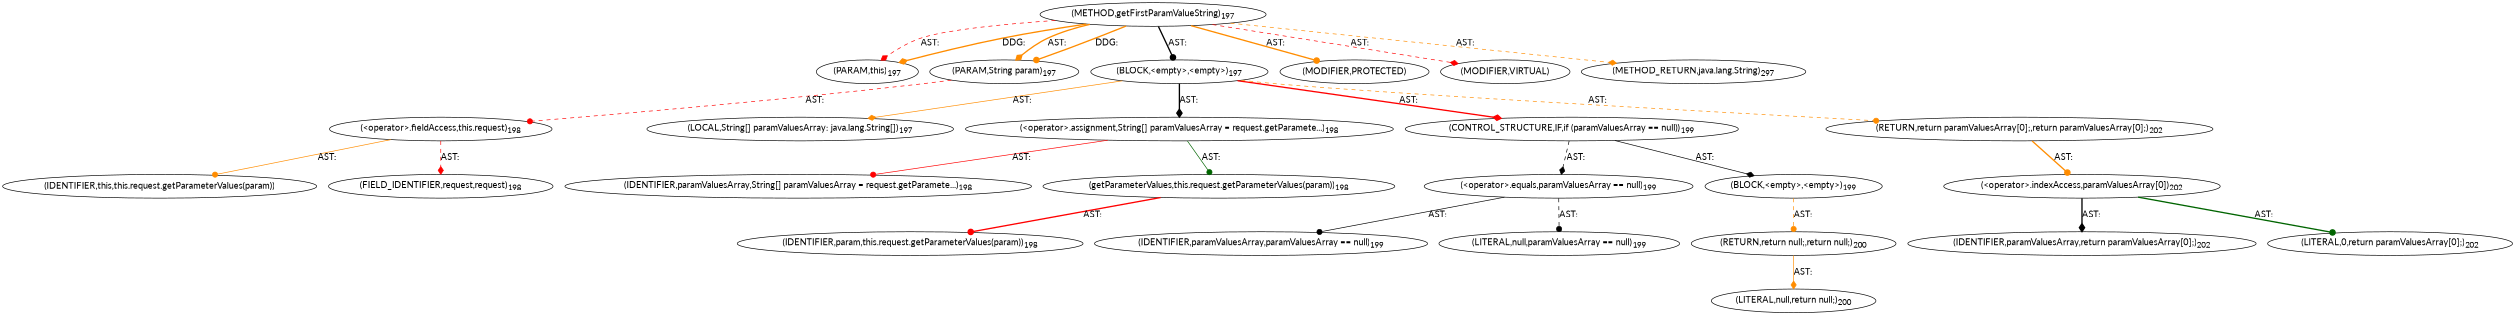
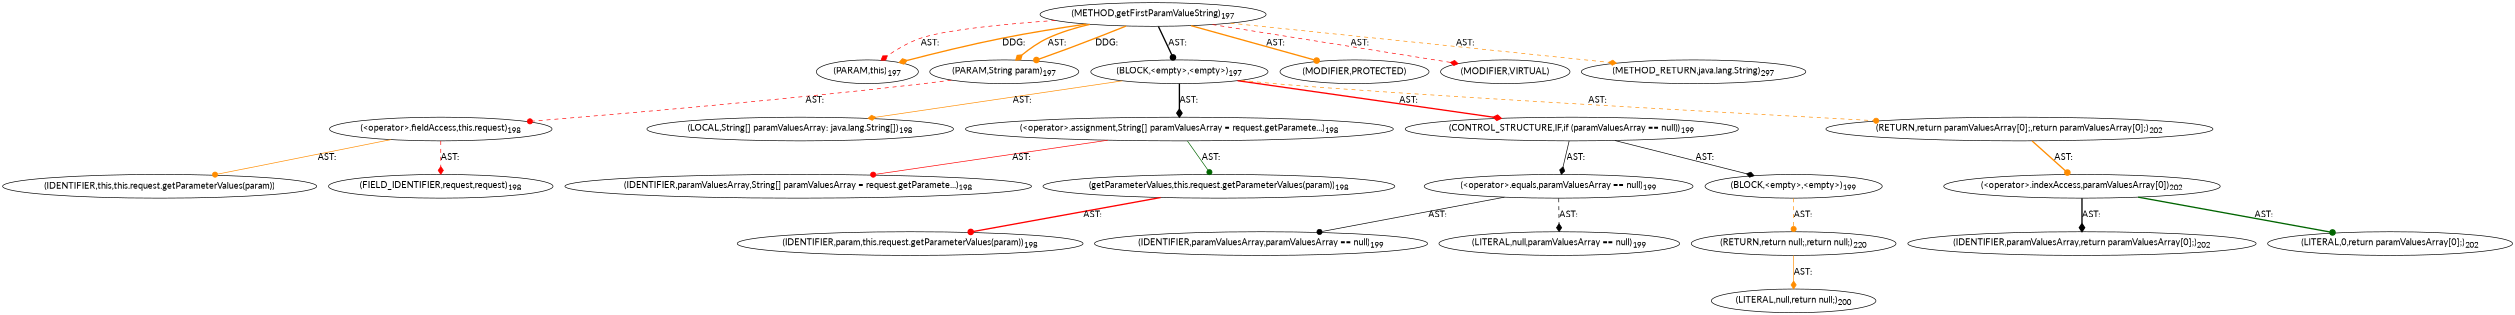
(906, 128) -> (906, 128)
(1566, 154) -> (1566, 154)
(1559, 212) -> (1559, 212)
(1860, 243) -> (1860, 243)
